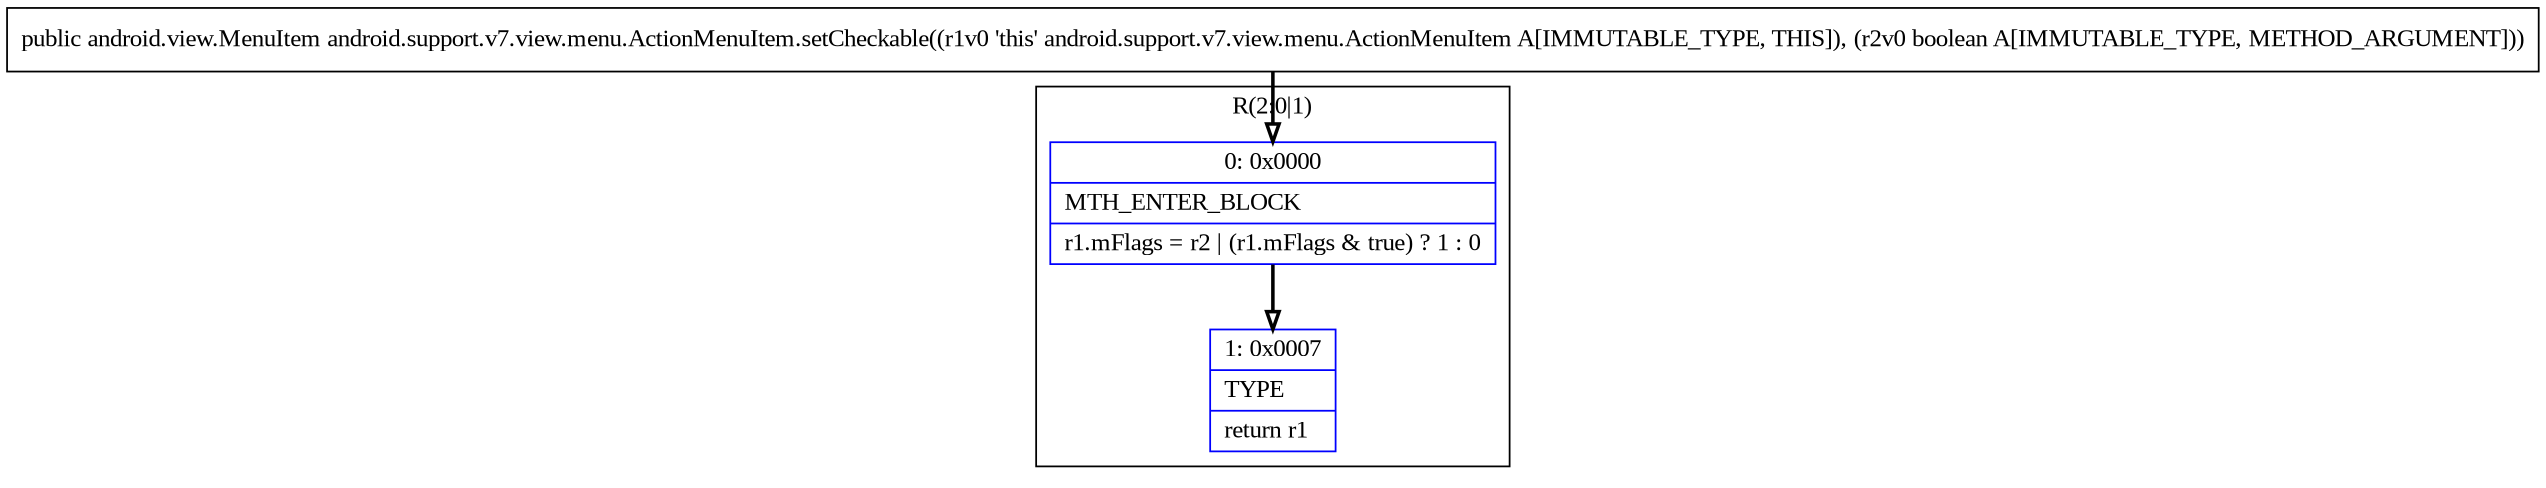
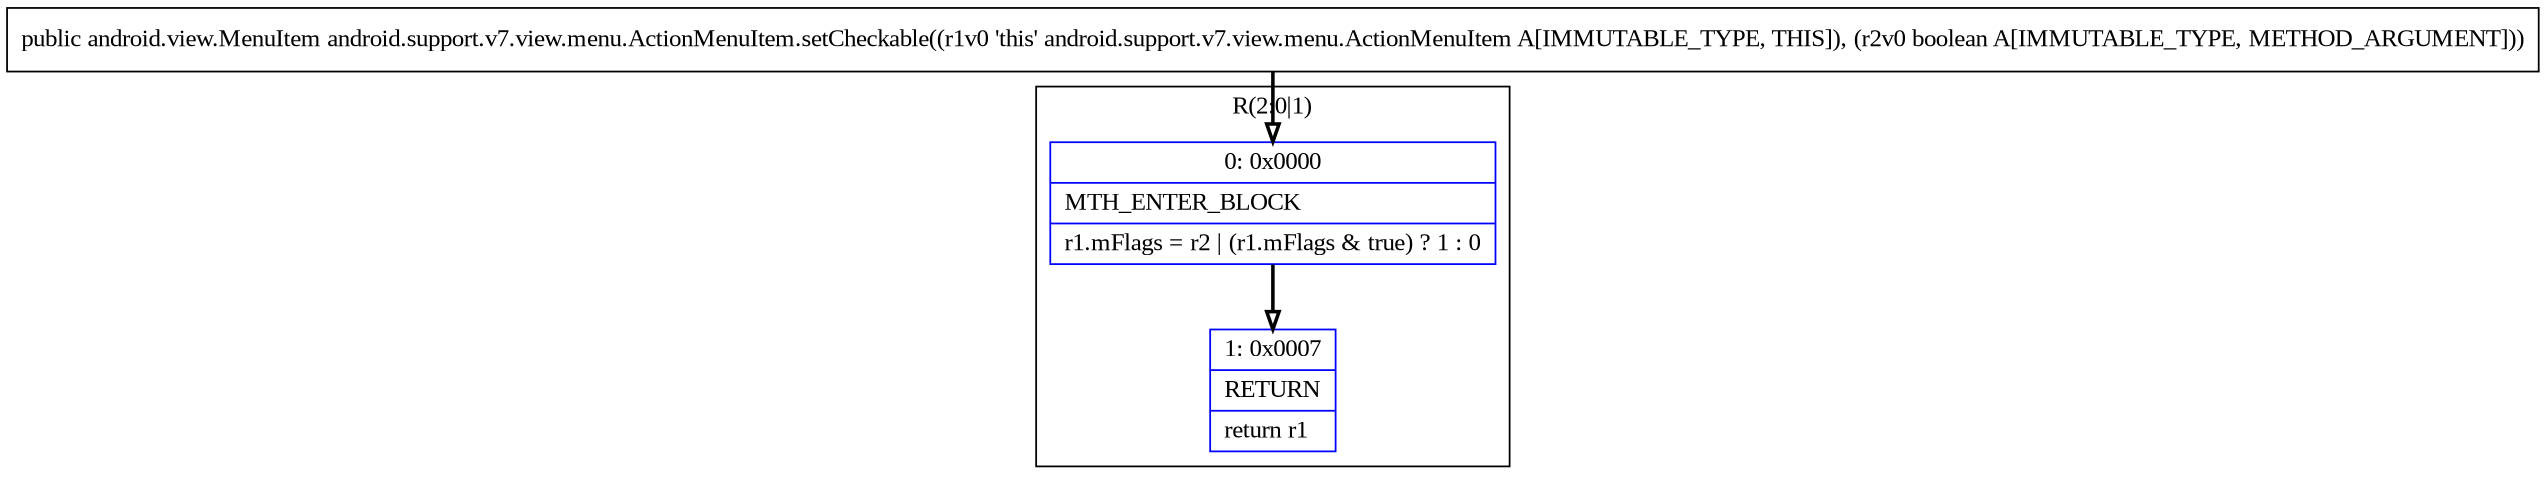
(1254, 390) -> (1273, 390)
